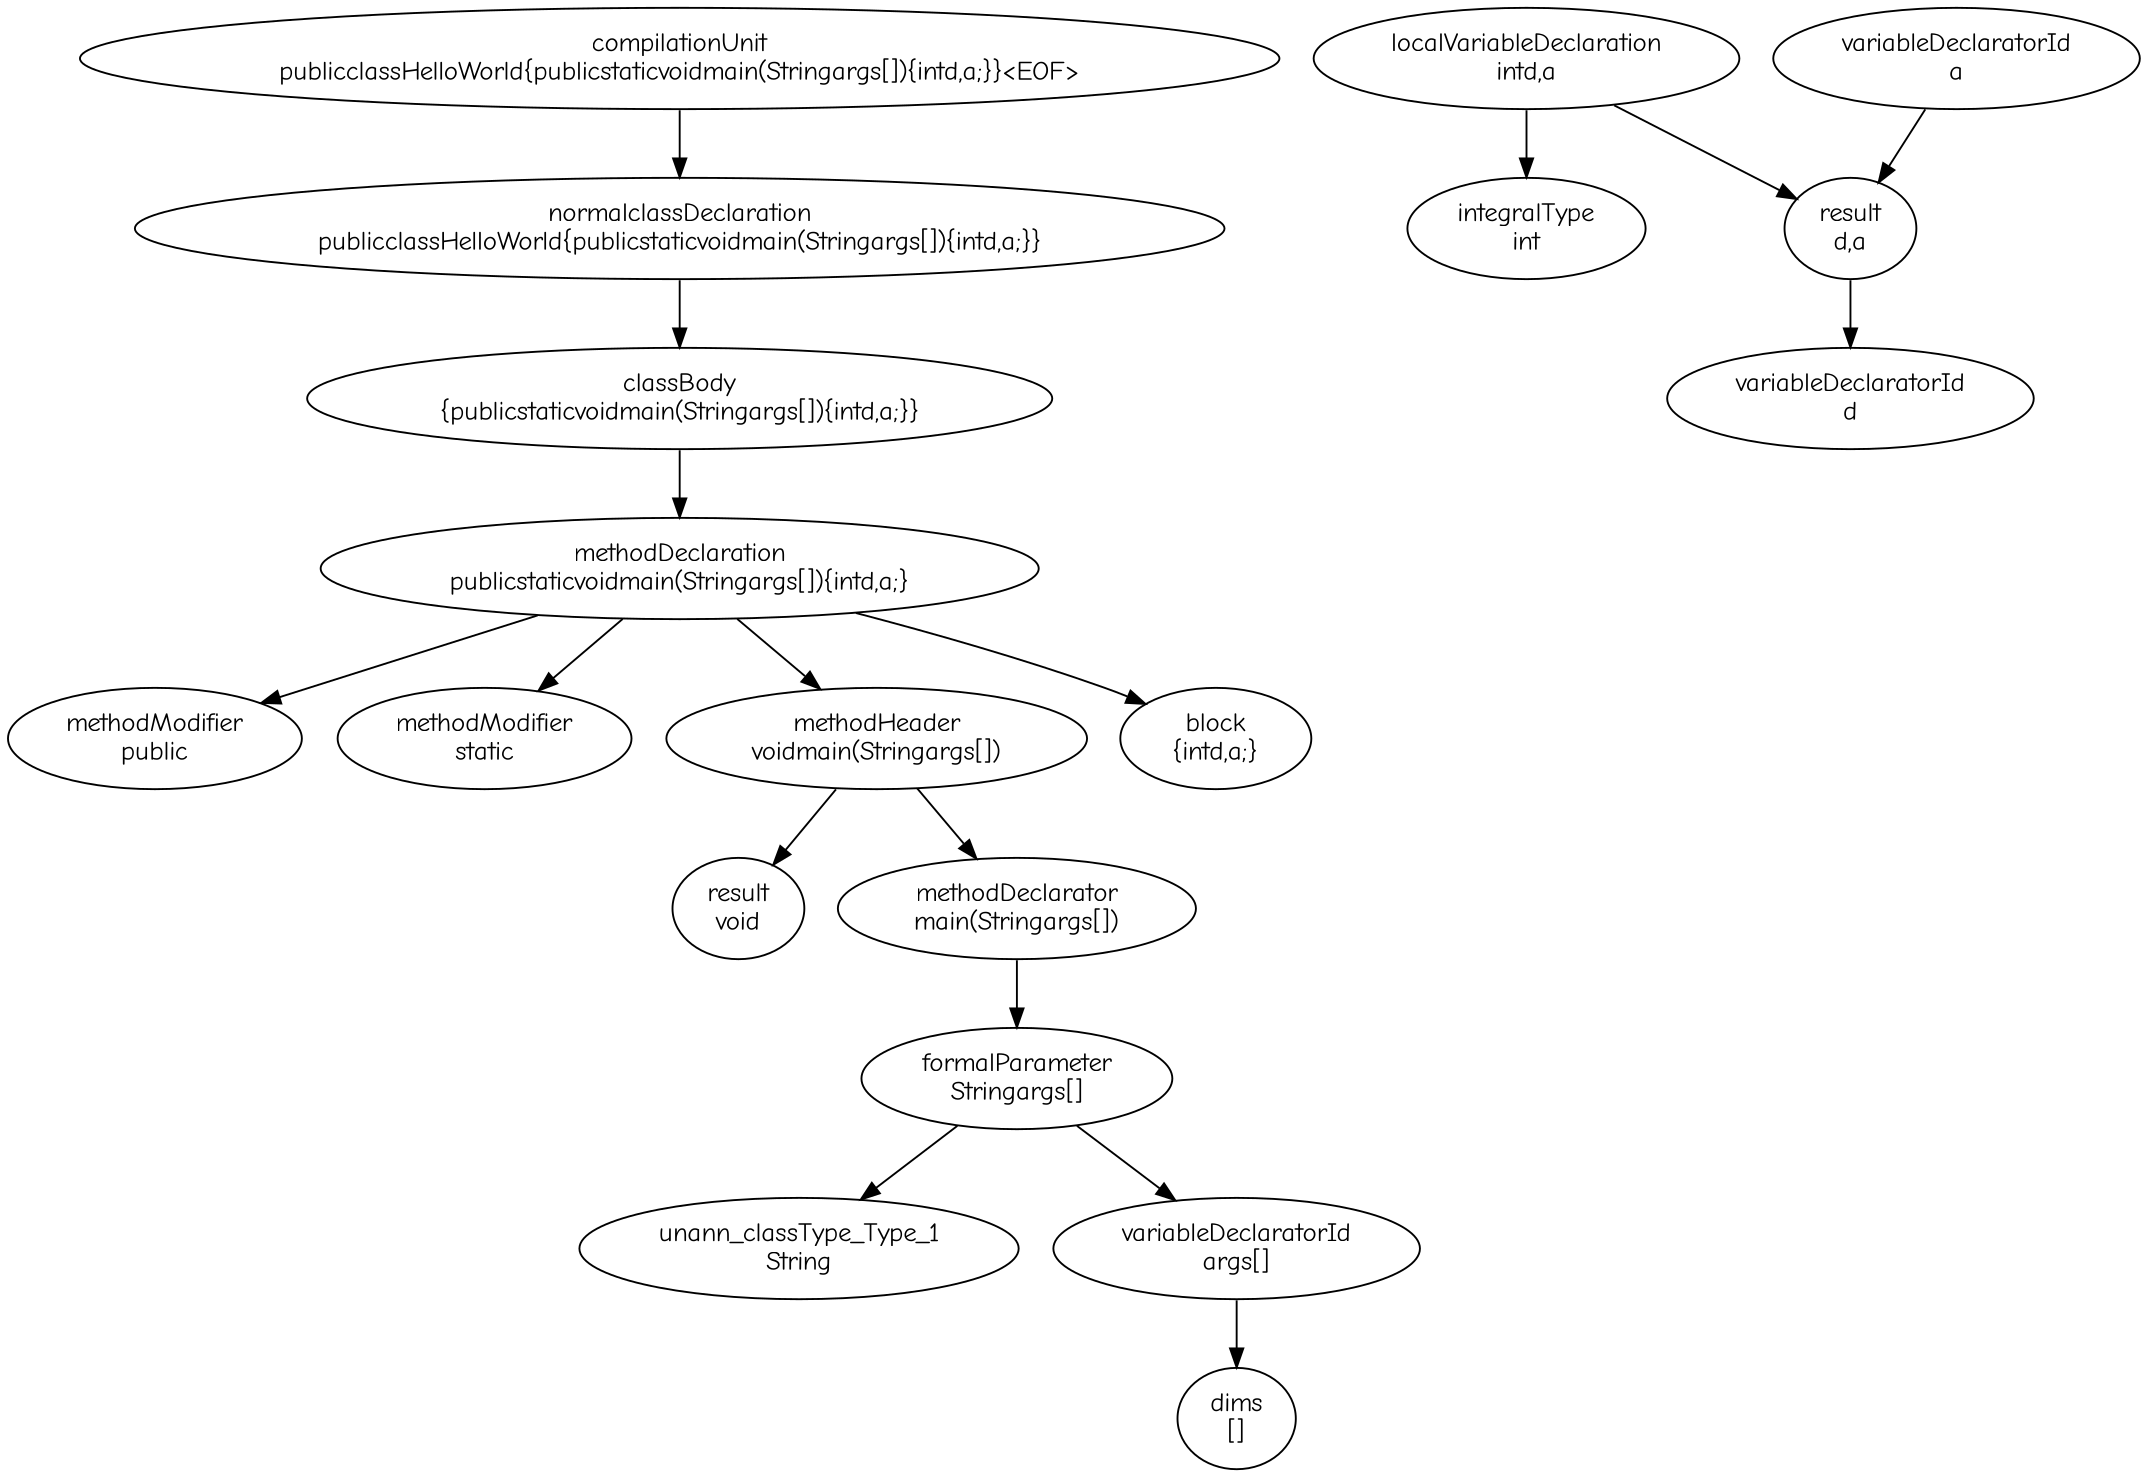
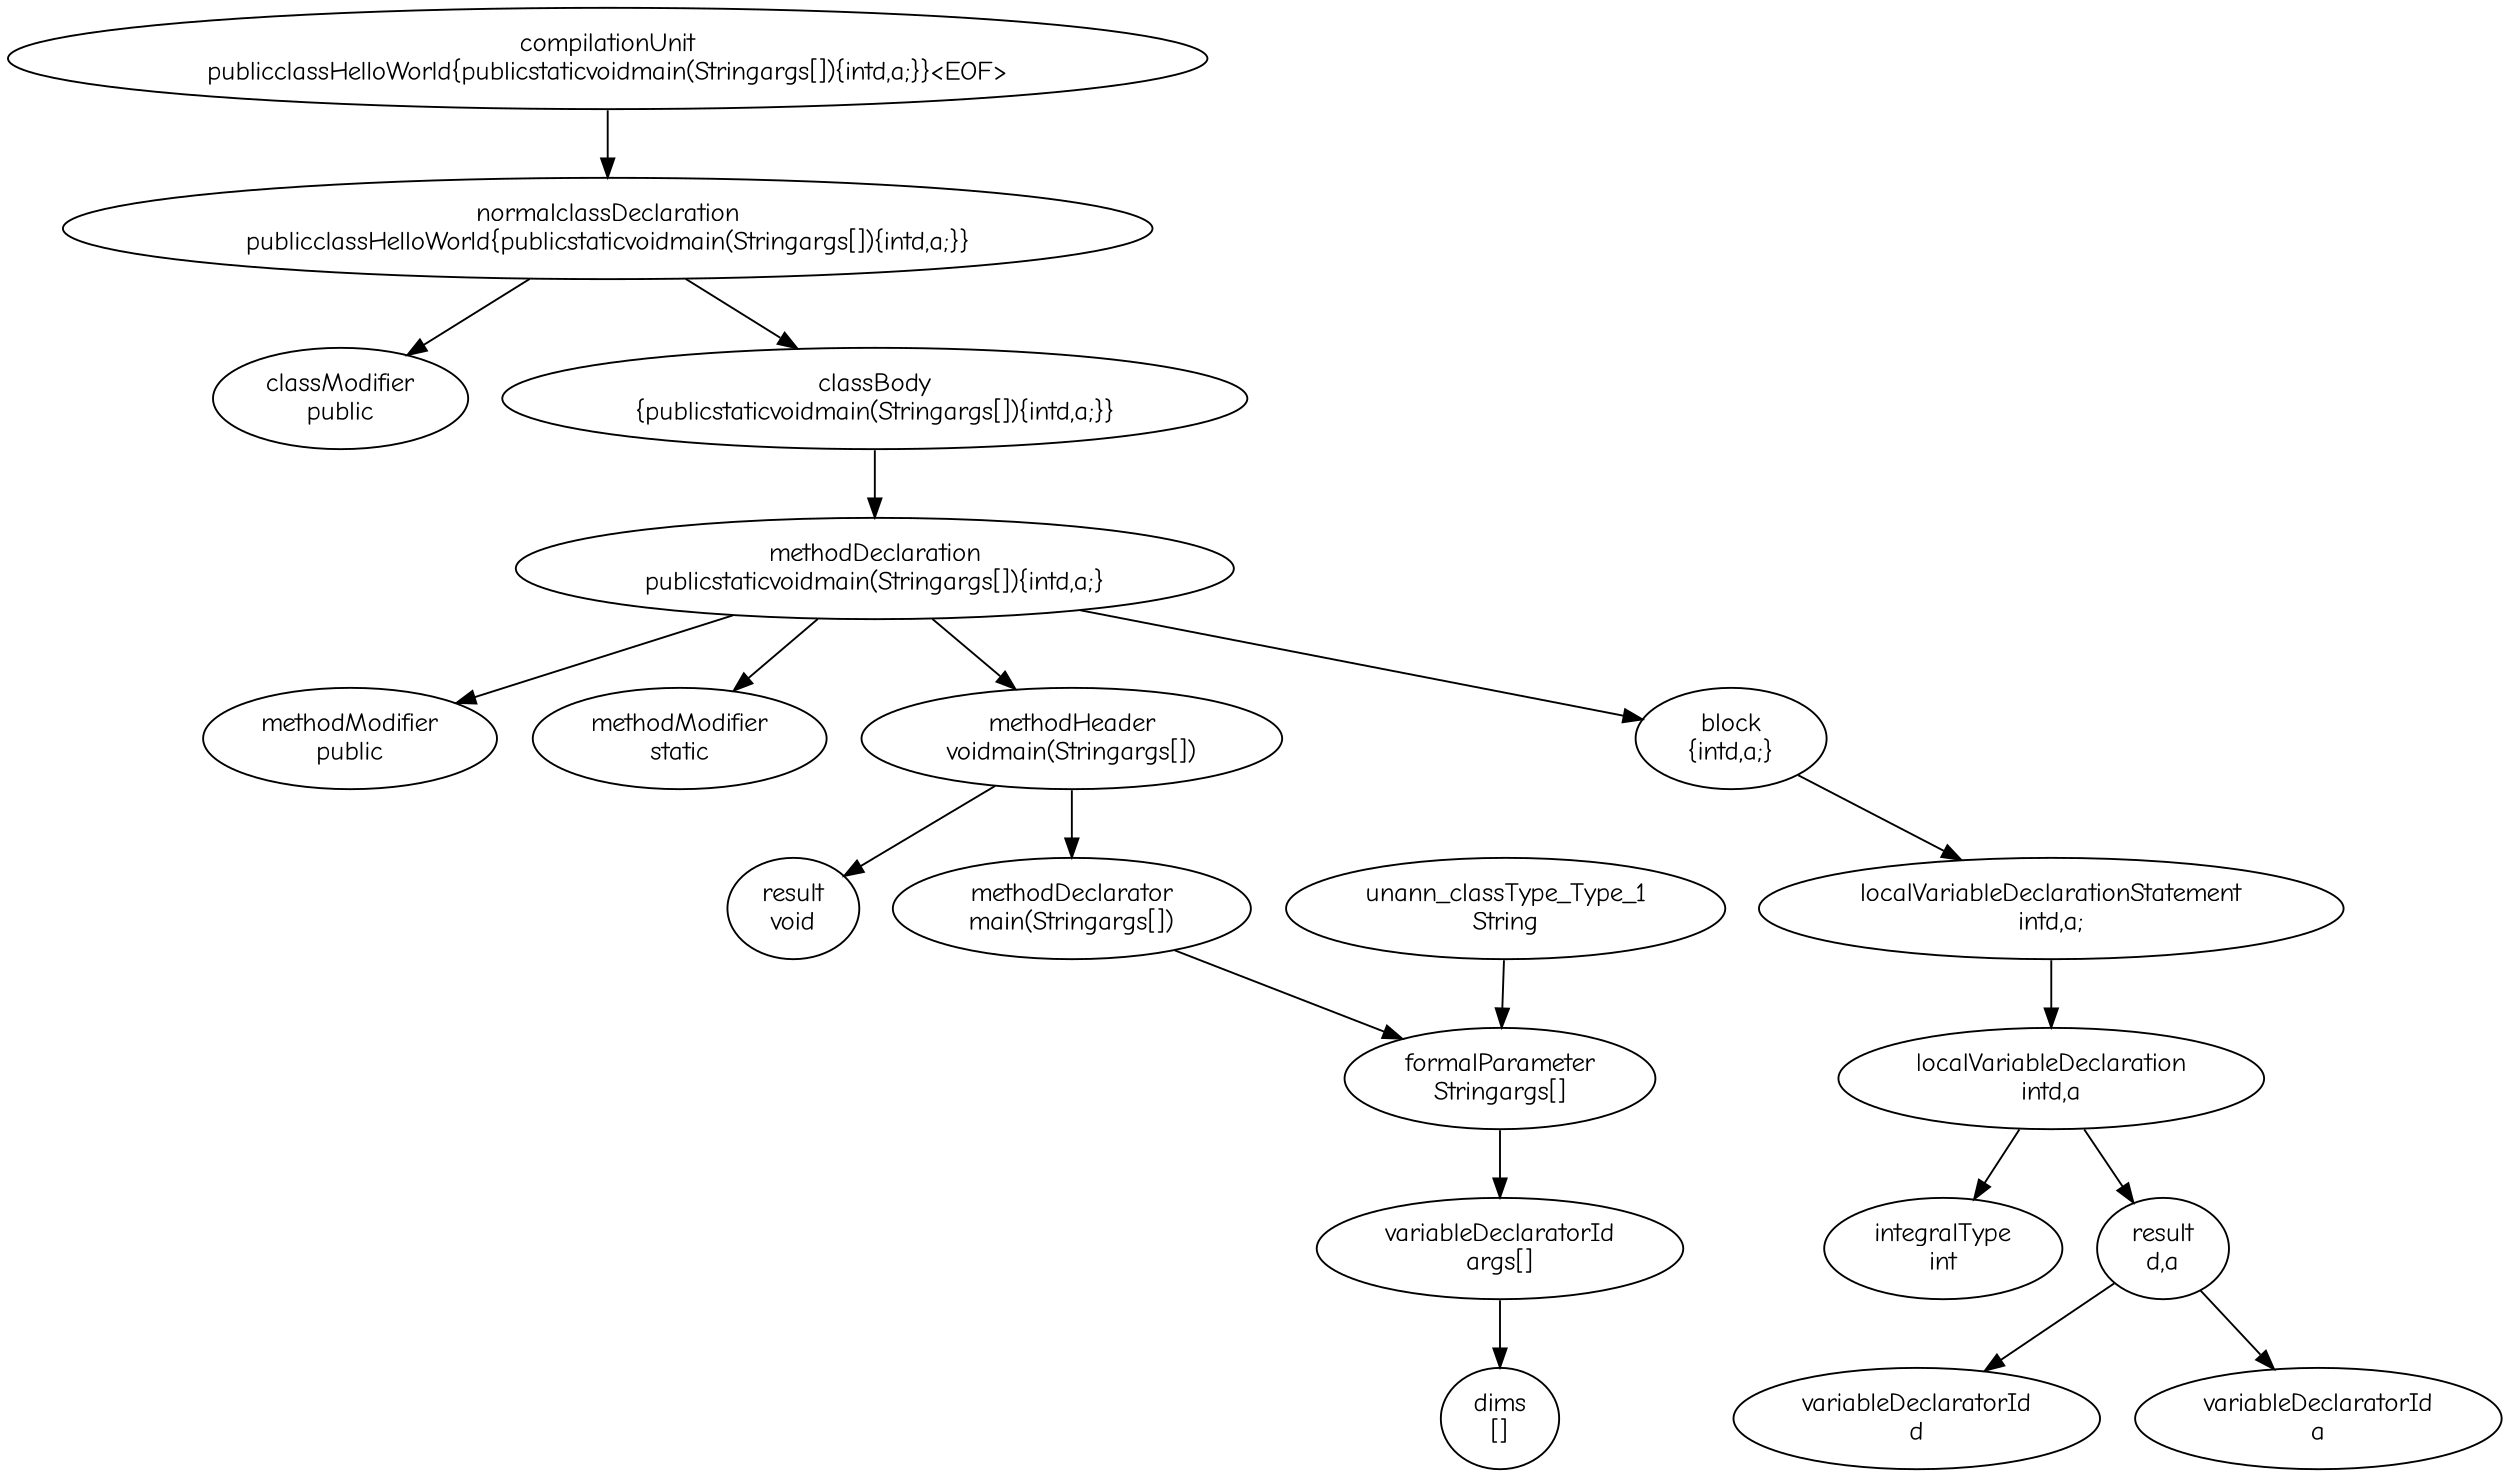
(1907, 138) -> (2231, 1323)
none -> (341, 398)
none -> (2051, 909)
(917, 1157) -> (1503, 984)
